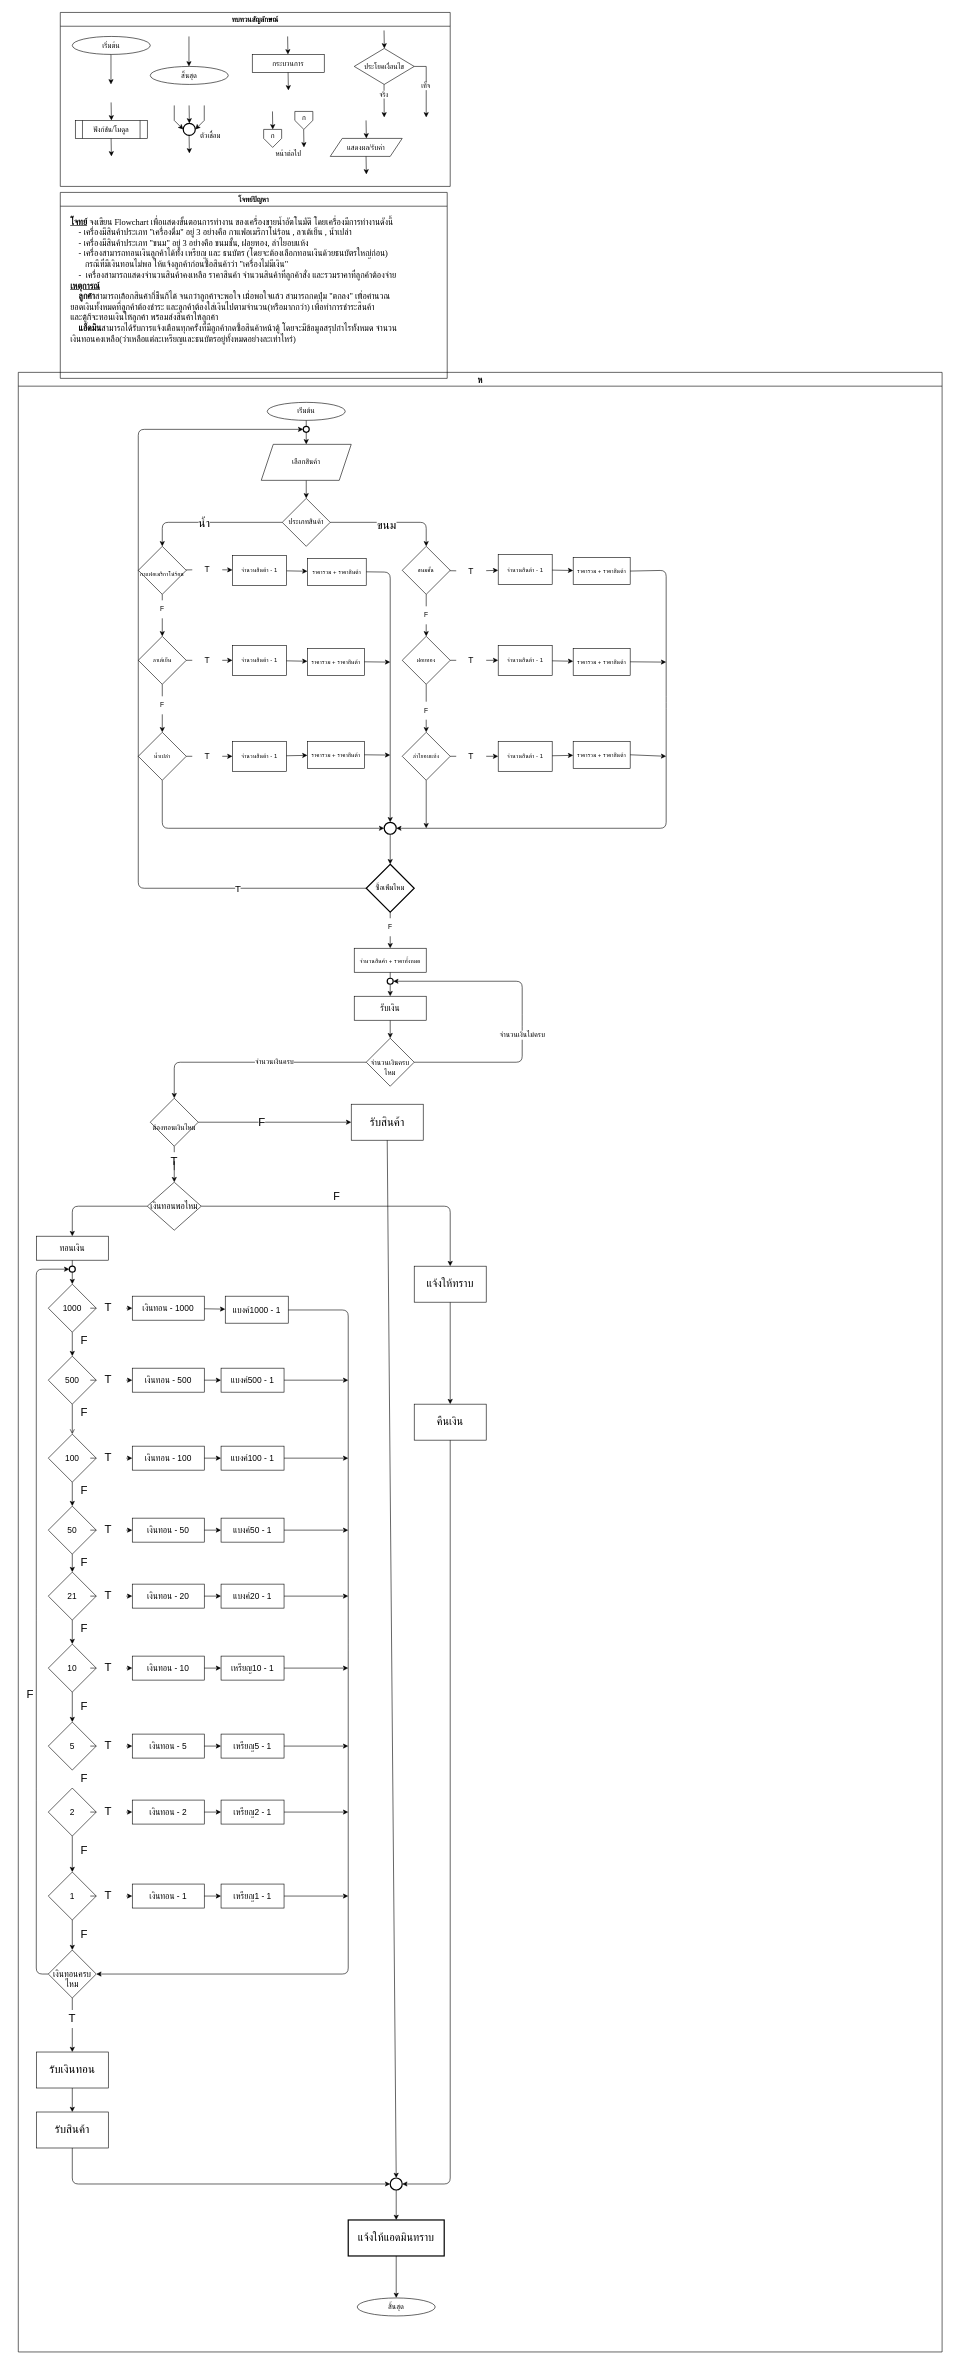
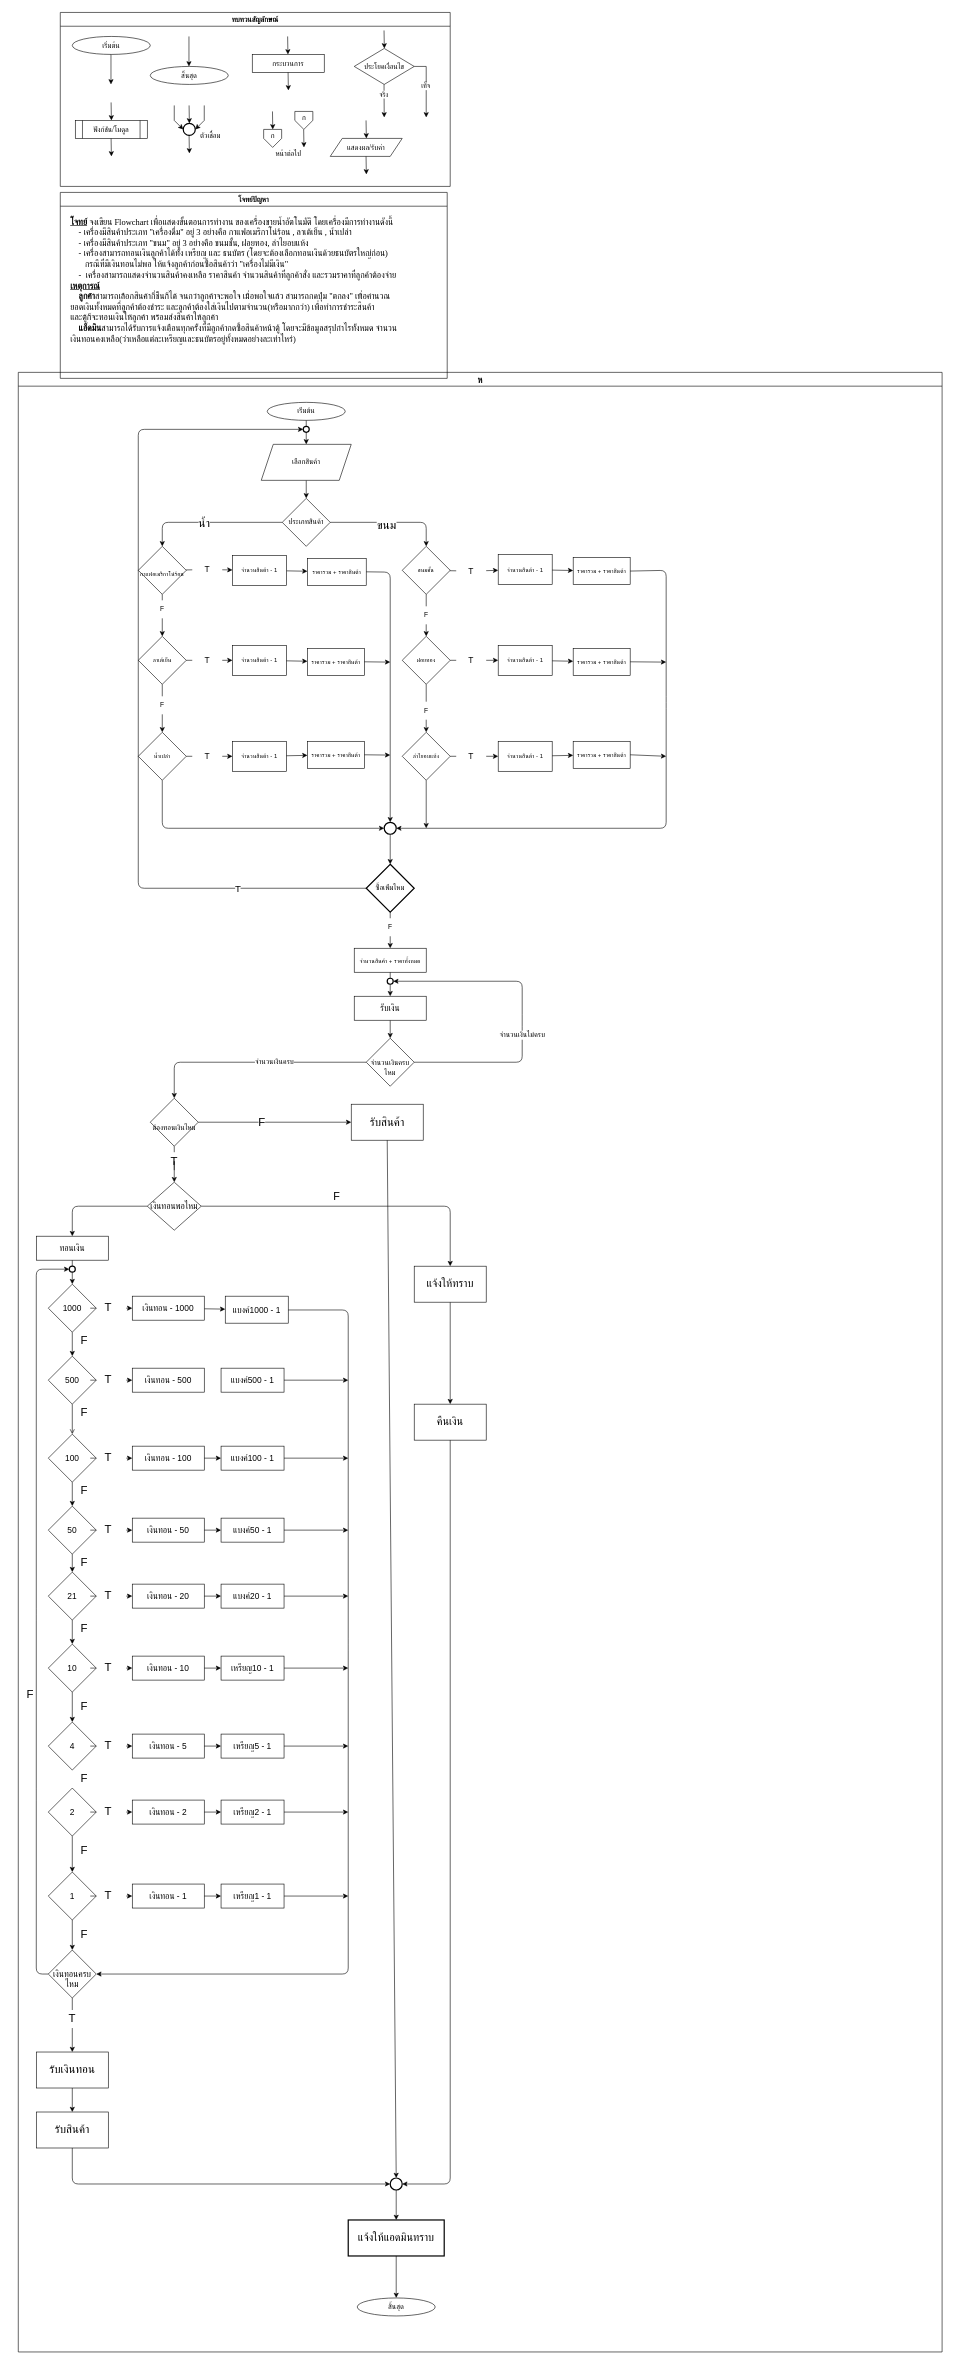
(215, 1380) -> none
(72, 1746) -> (72, 1746)
